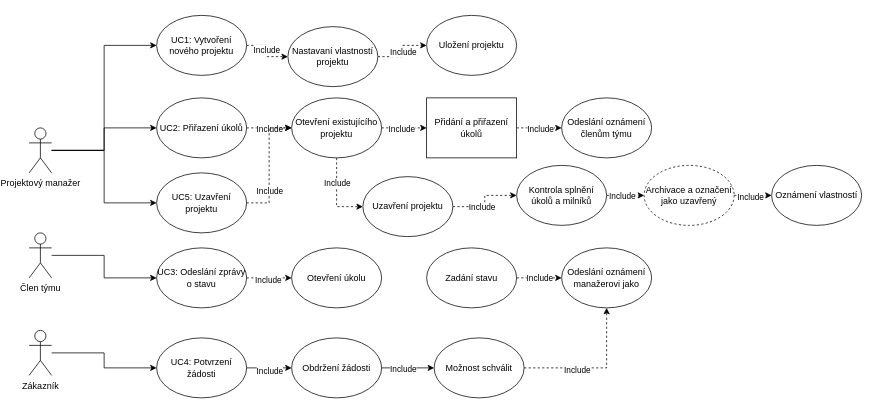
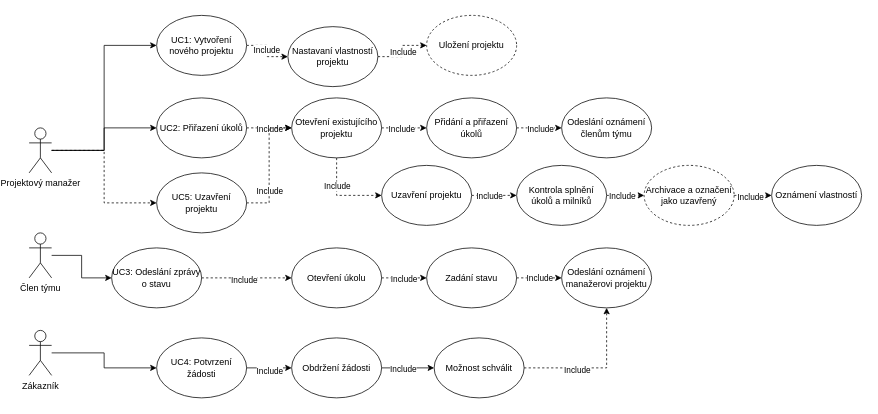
(471, 45) -> (471, 45)
(471, 128) -> (471, 128)
(104, 201) -> (104, 201)
(408, 207) -> (426, 195)
(201, 278) -> (156, 278)
none -> (407, 278)
(606, 278) -> (606, 278)
